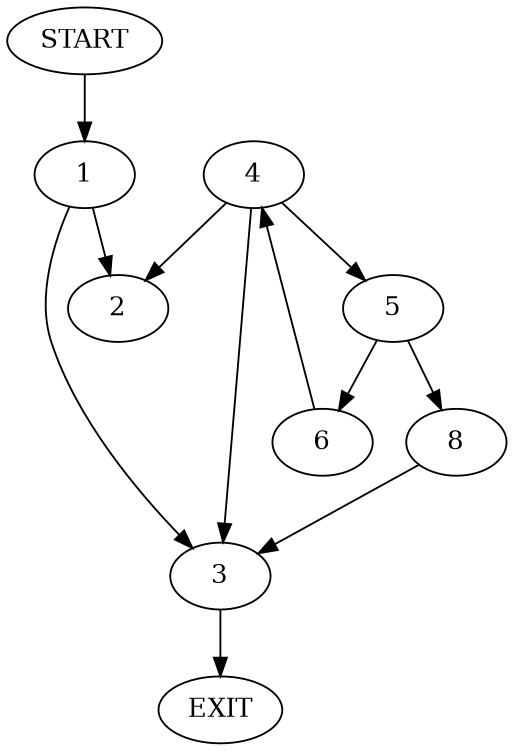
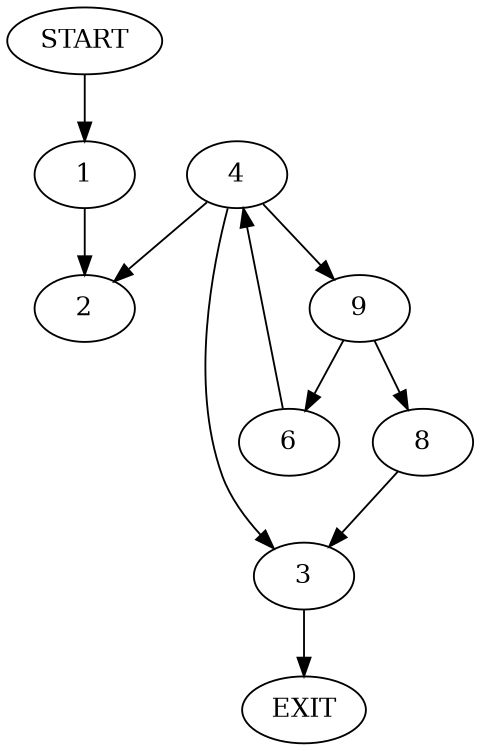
(393, 308) -> (360, 308)
(70, 385) -> none
